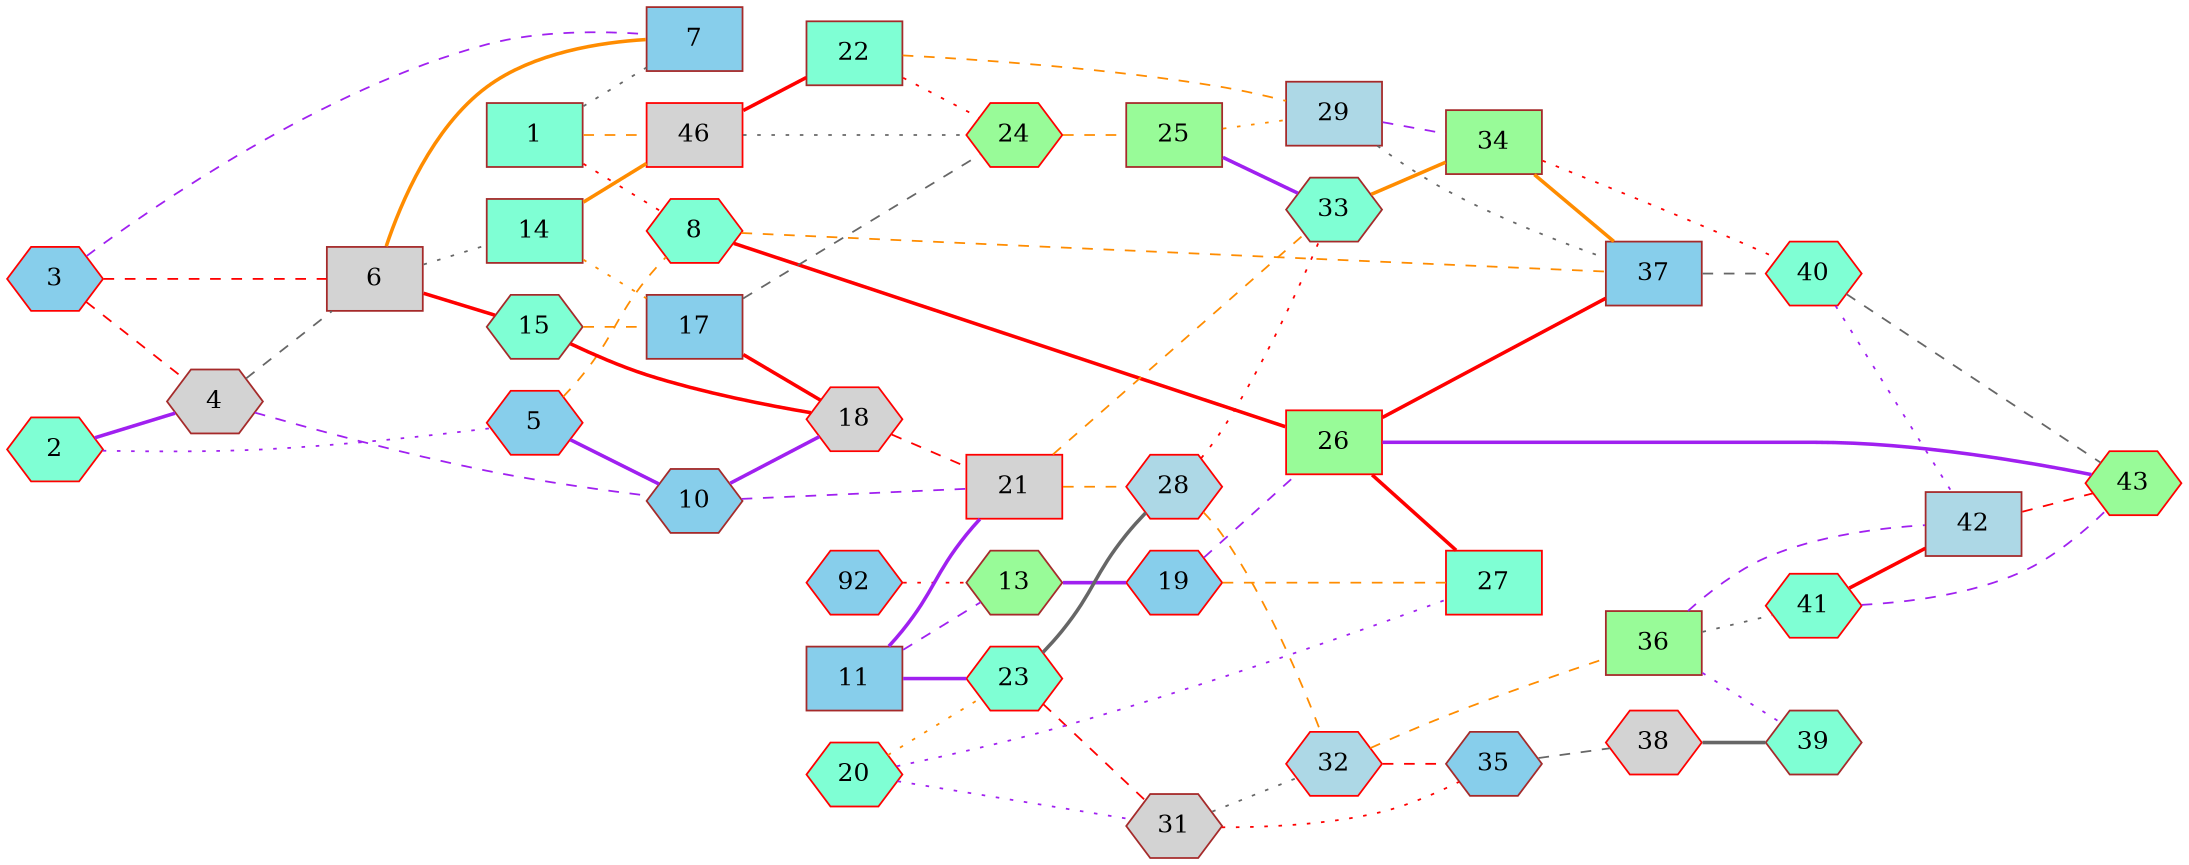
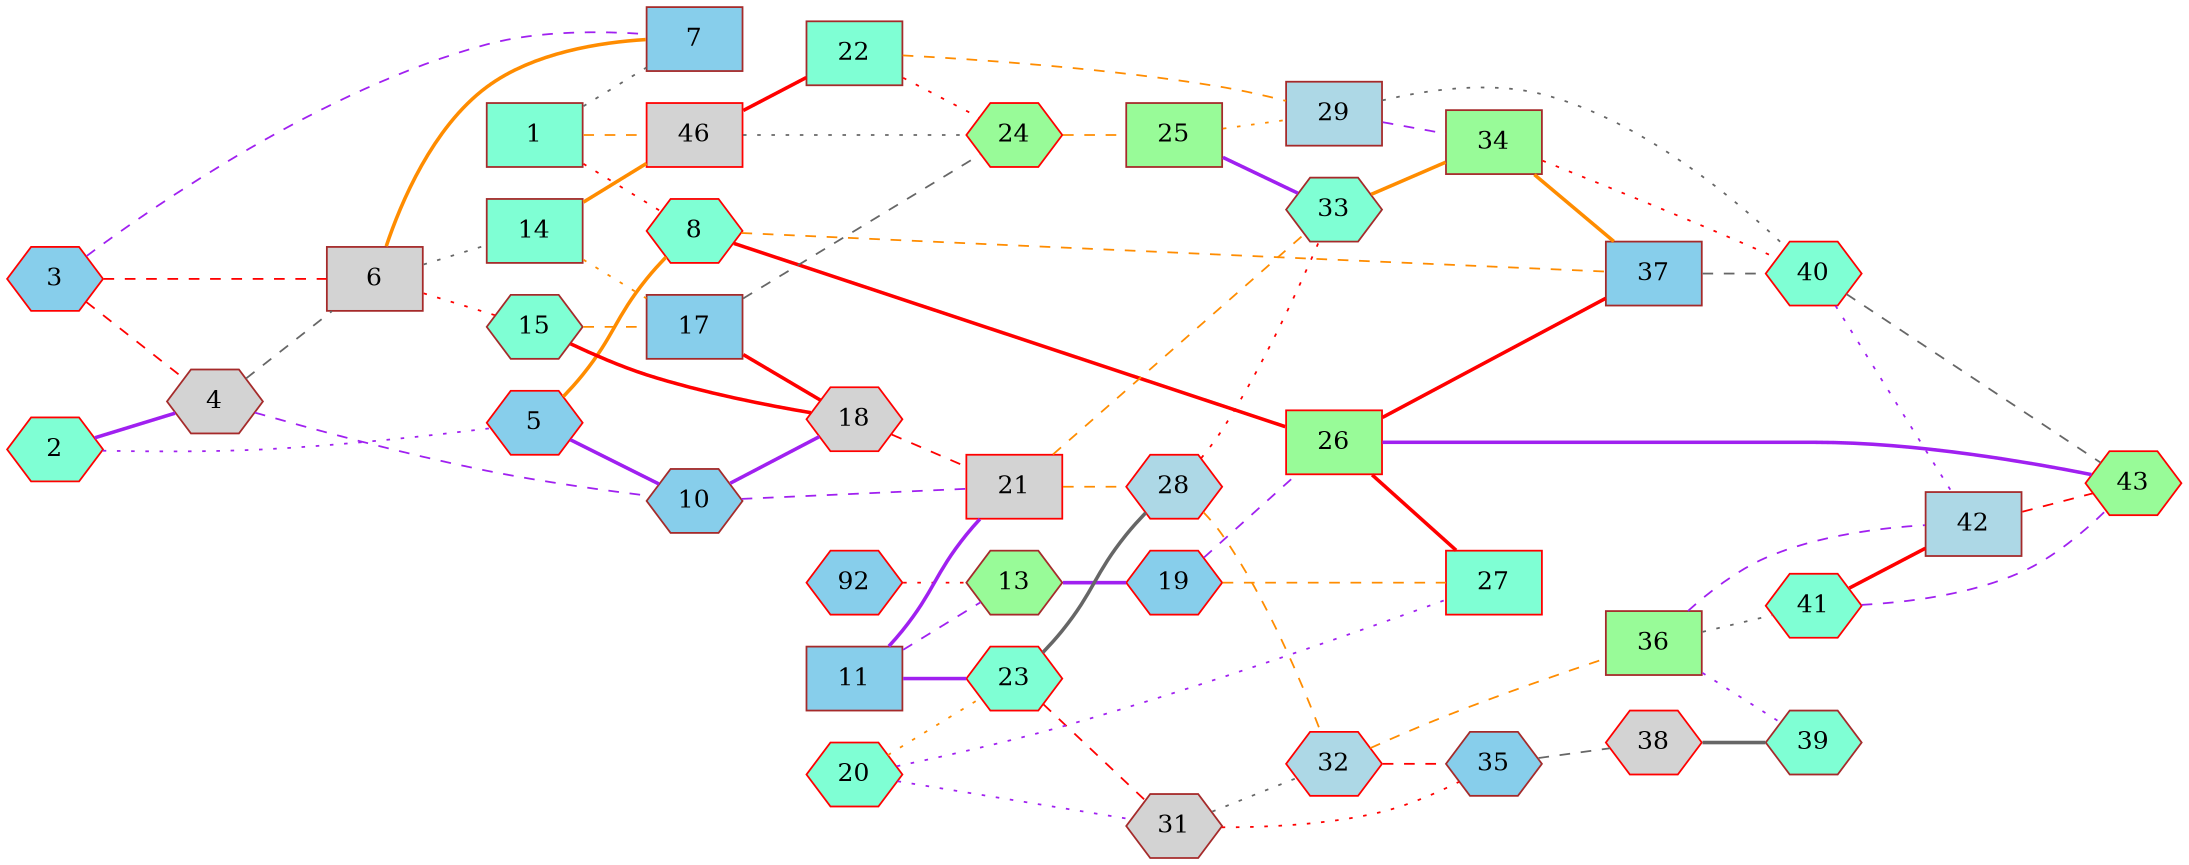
(1487, 211) -> (1602, 116)
(459, 304) -> (459, 304)
(608, 338) -> (608, 338)
